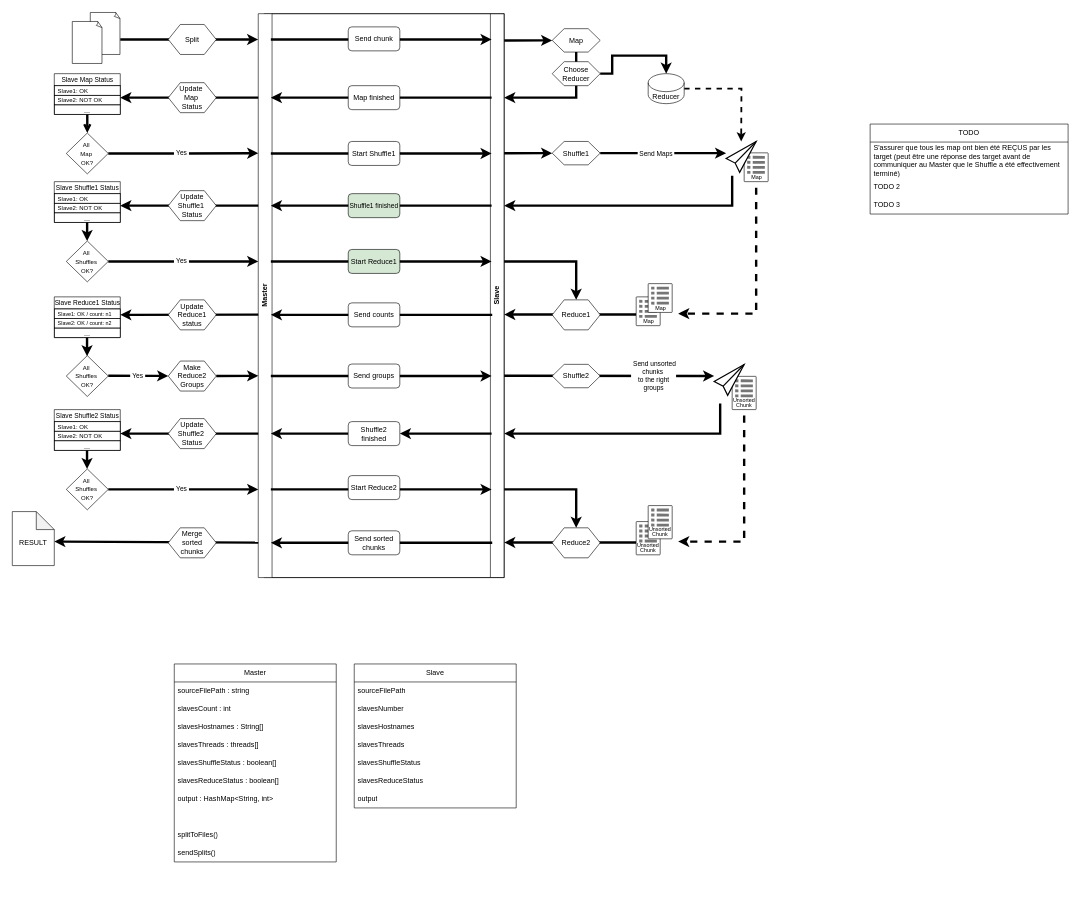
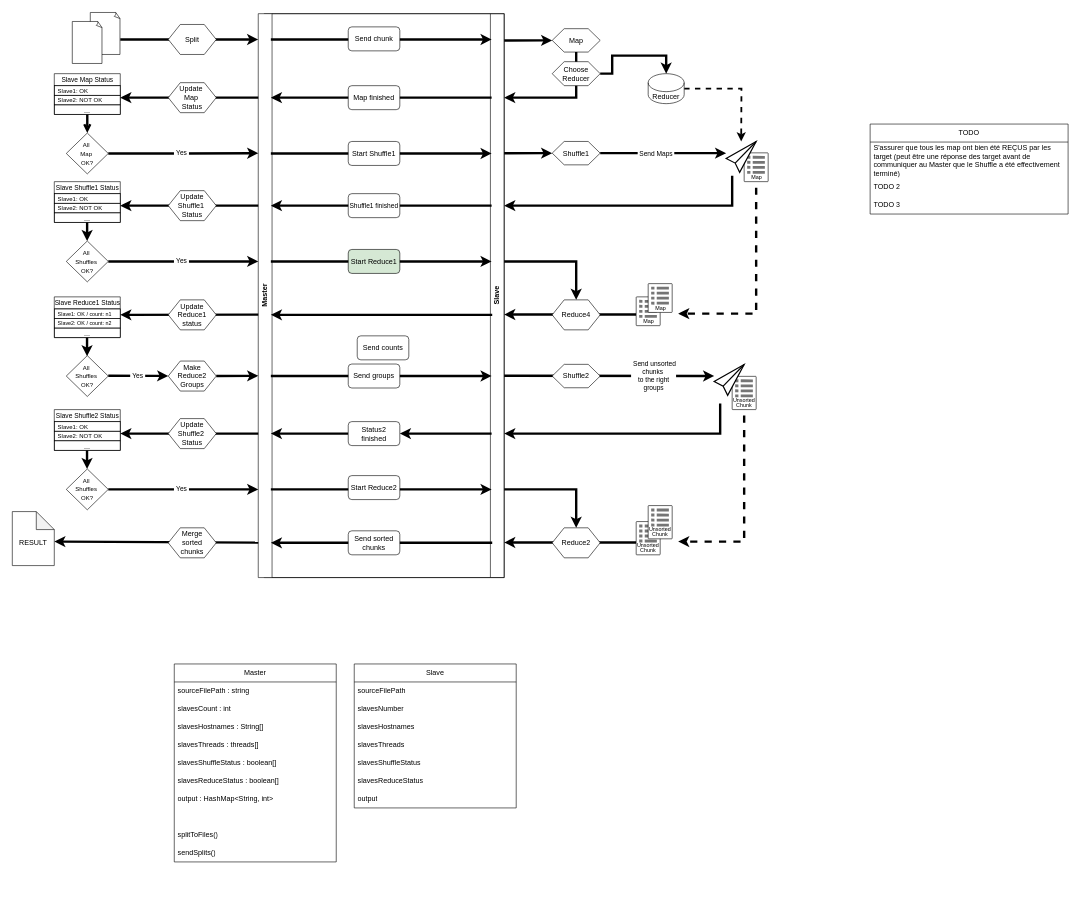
(374, 206) -> (374, 206)
(374, 315) -> (383, 348)
(576, 315) -> (576, 315)
(374, 434) -> (374, 434)
